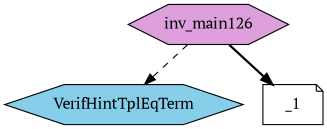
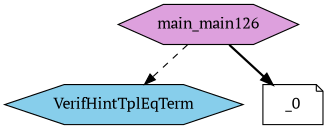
(208, 24) -> (208, 24)
(293, 105) -> (293, 105)
